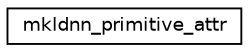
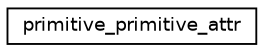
(124, 26) -> (132, 26)
